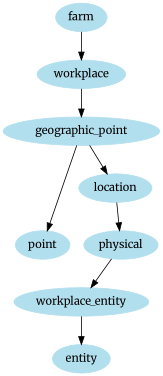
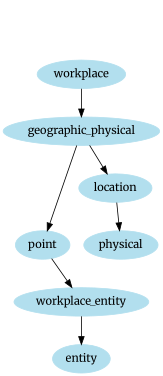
(81, 17) -> none
(81, 131) -> (81, 131)
(104, 270) -> (59, 270)
